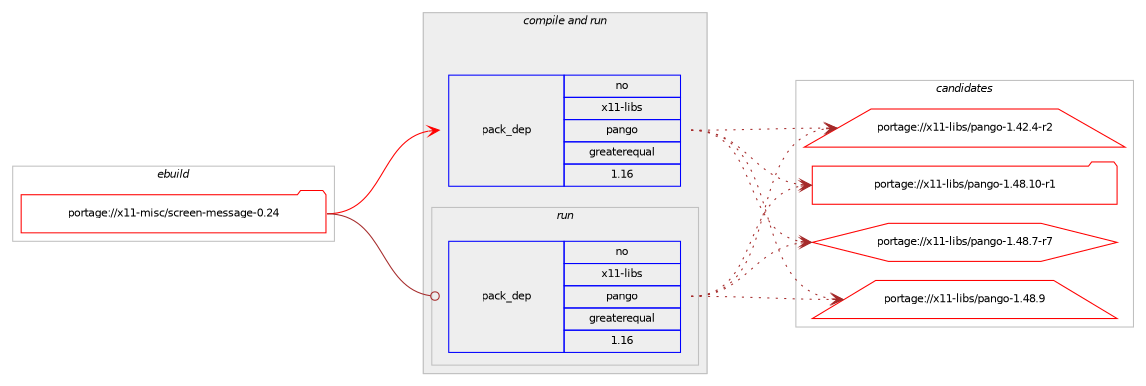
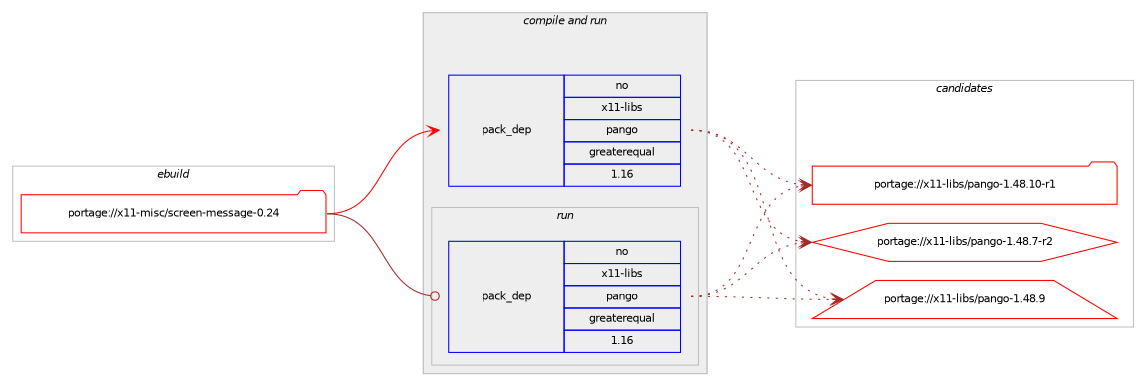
(965, 128) -> none
(965, 242) -> (965, 242)
